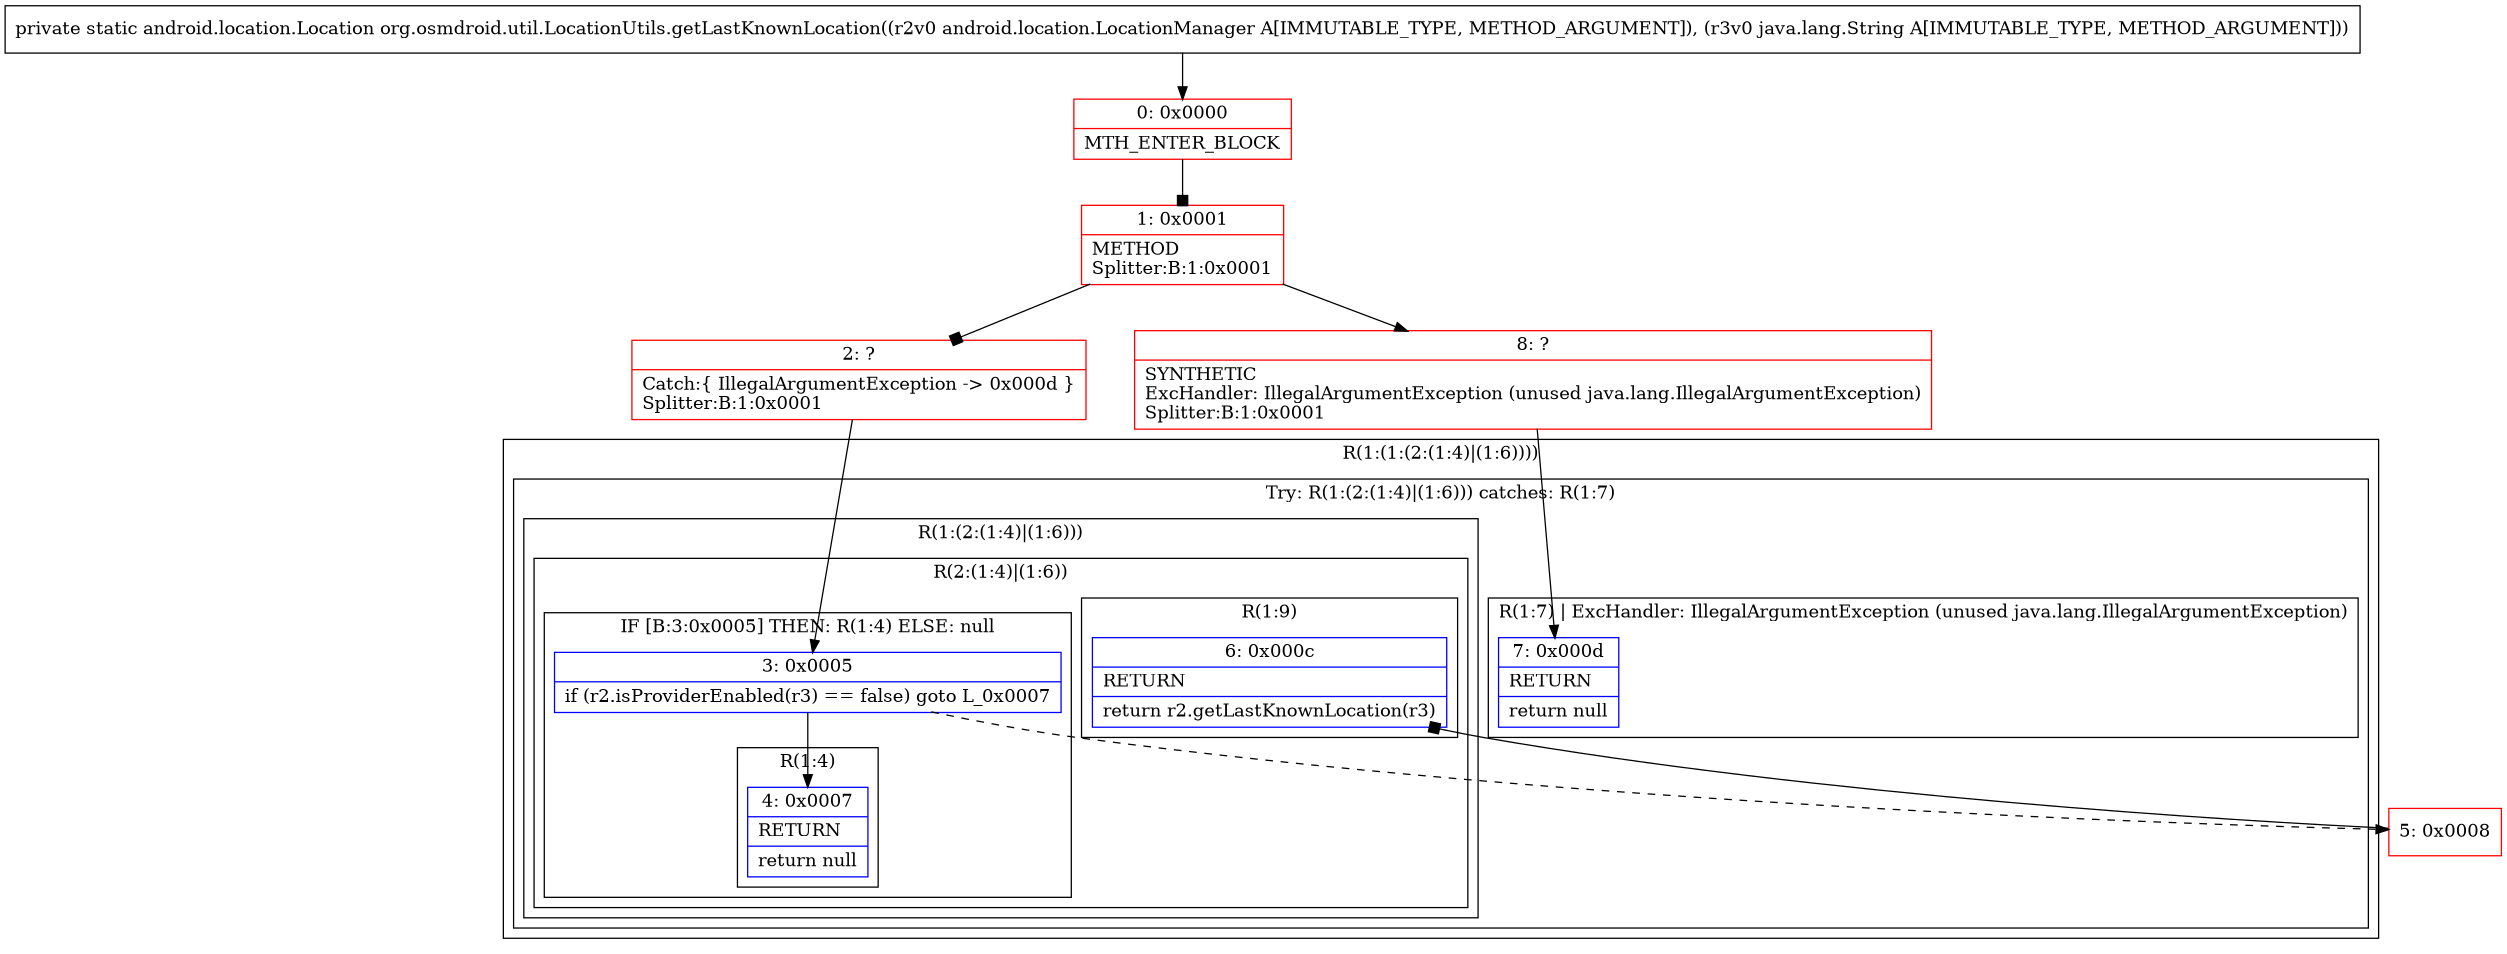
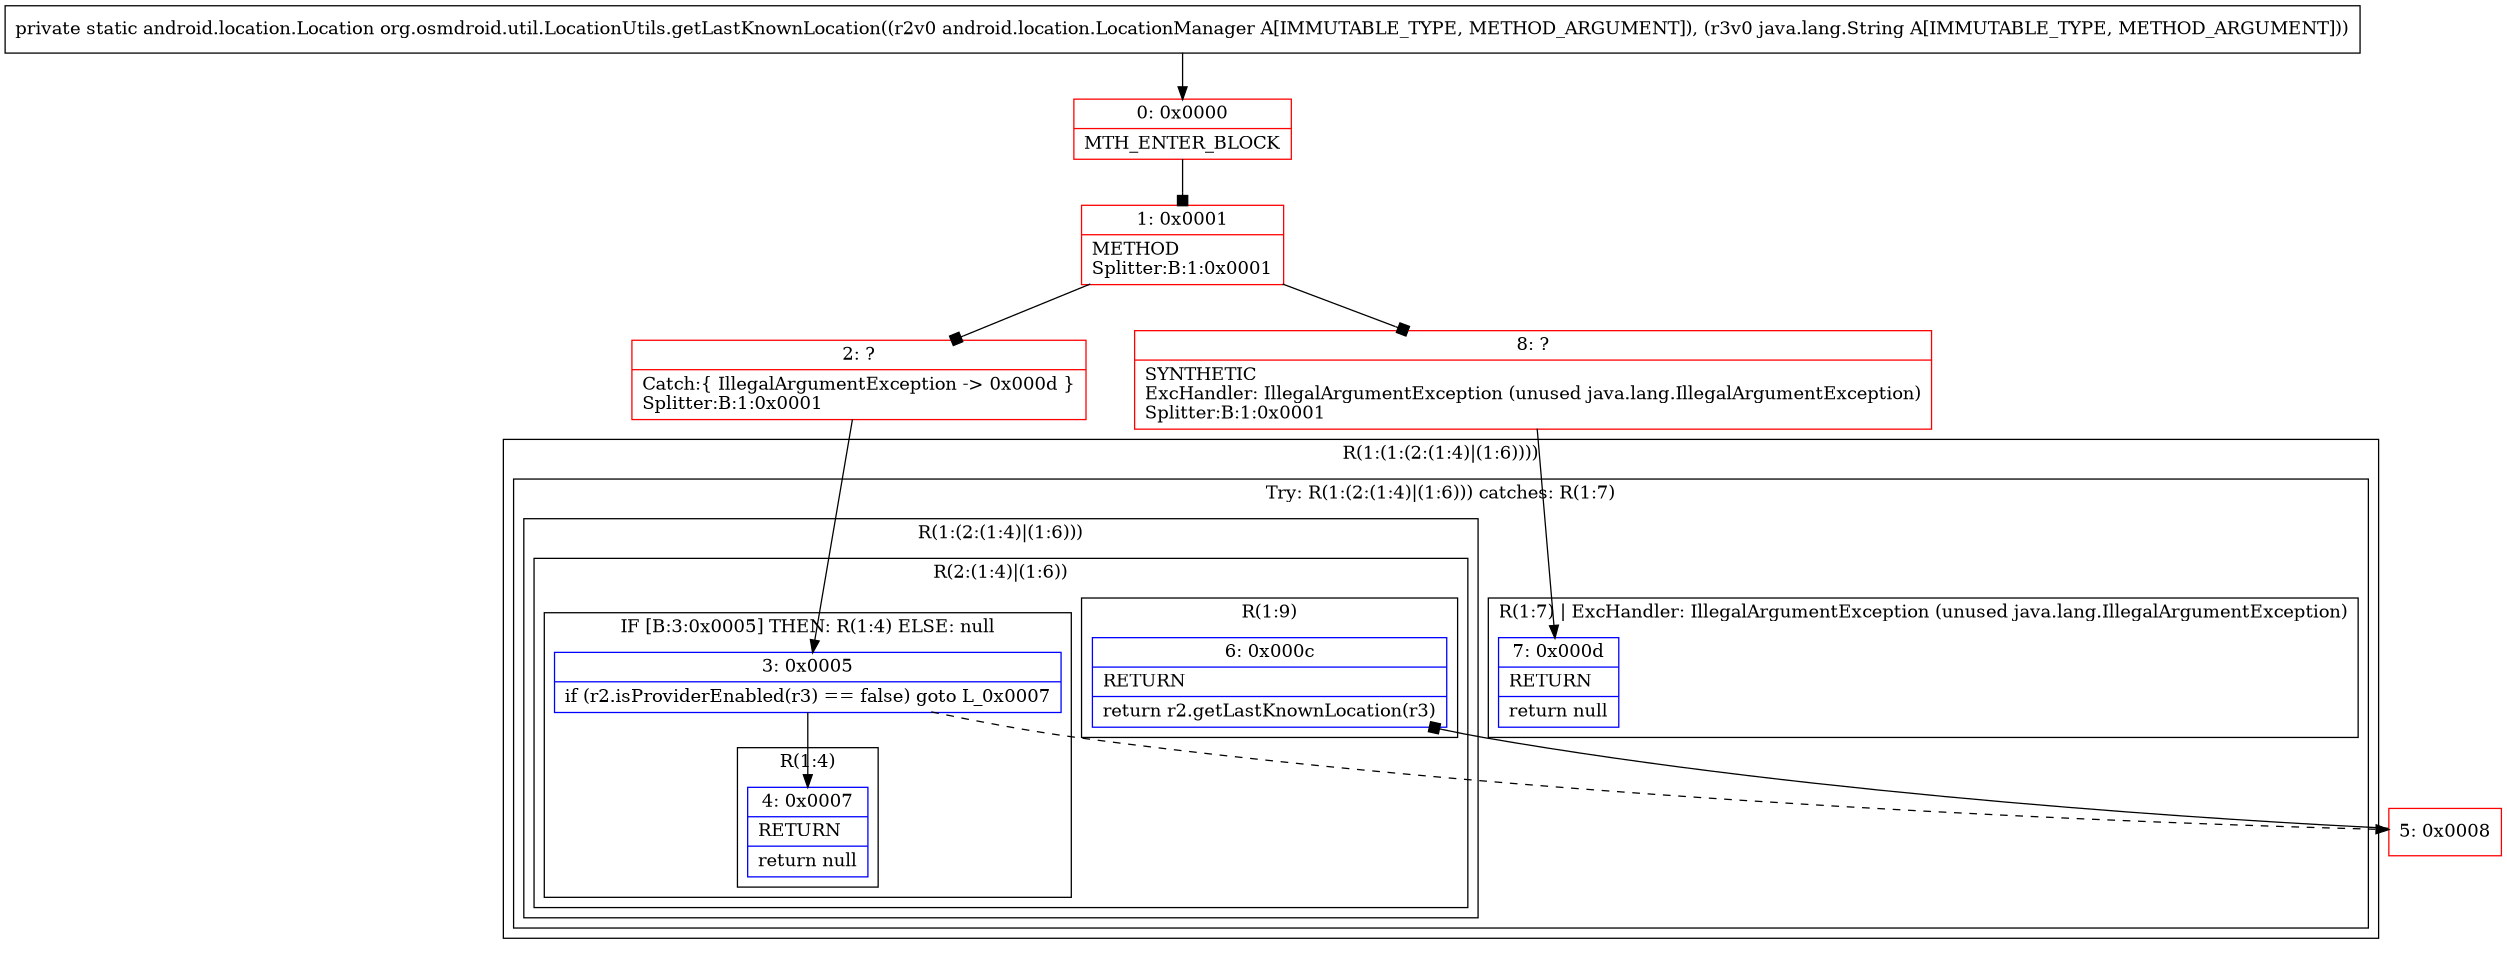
(1339, 305) -> (1339, 305)
